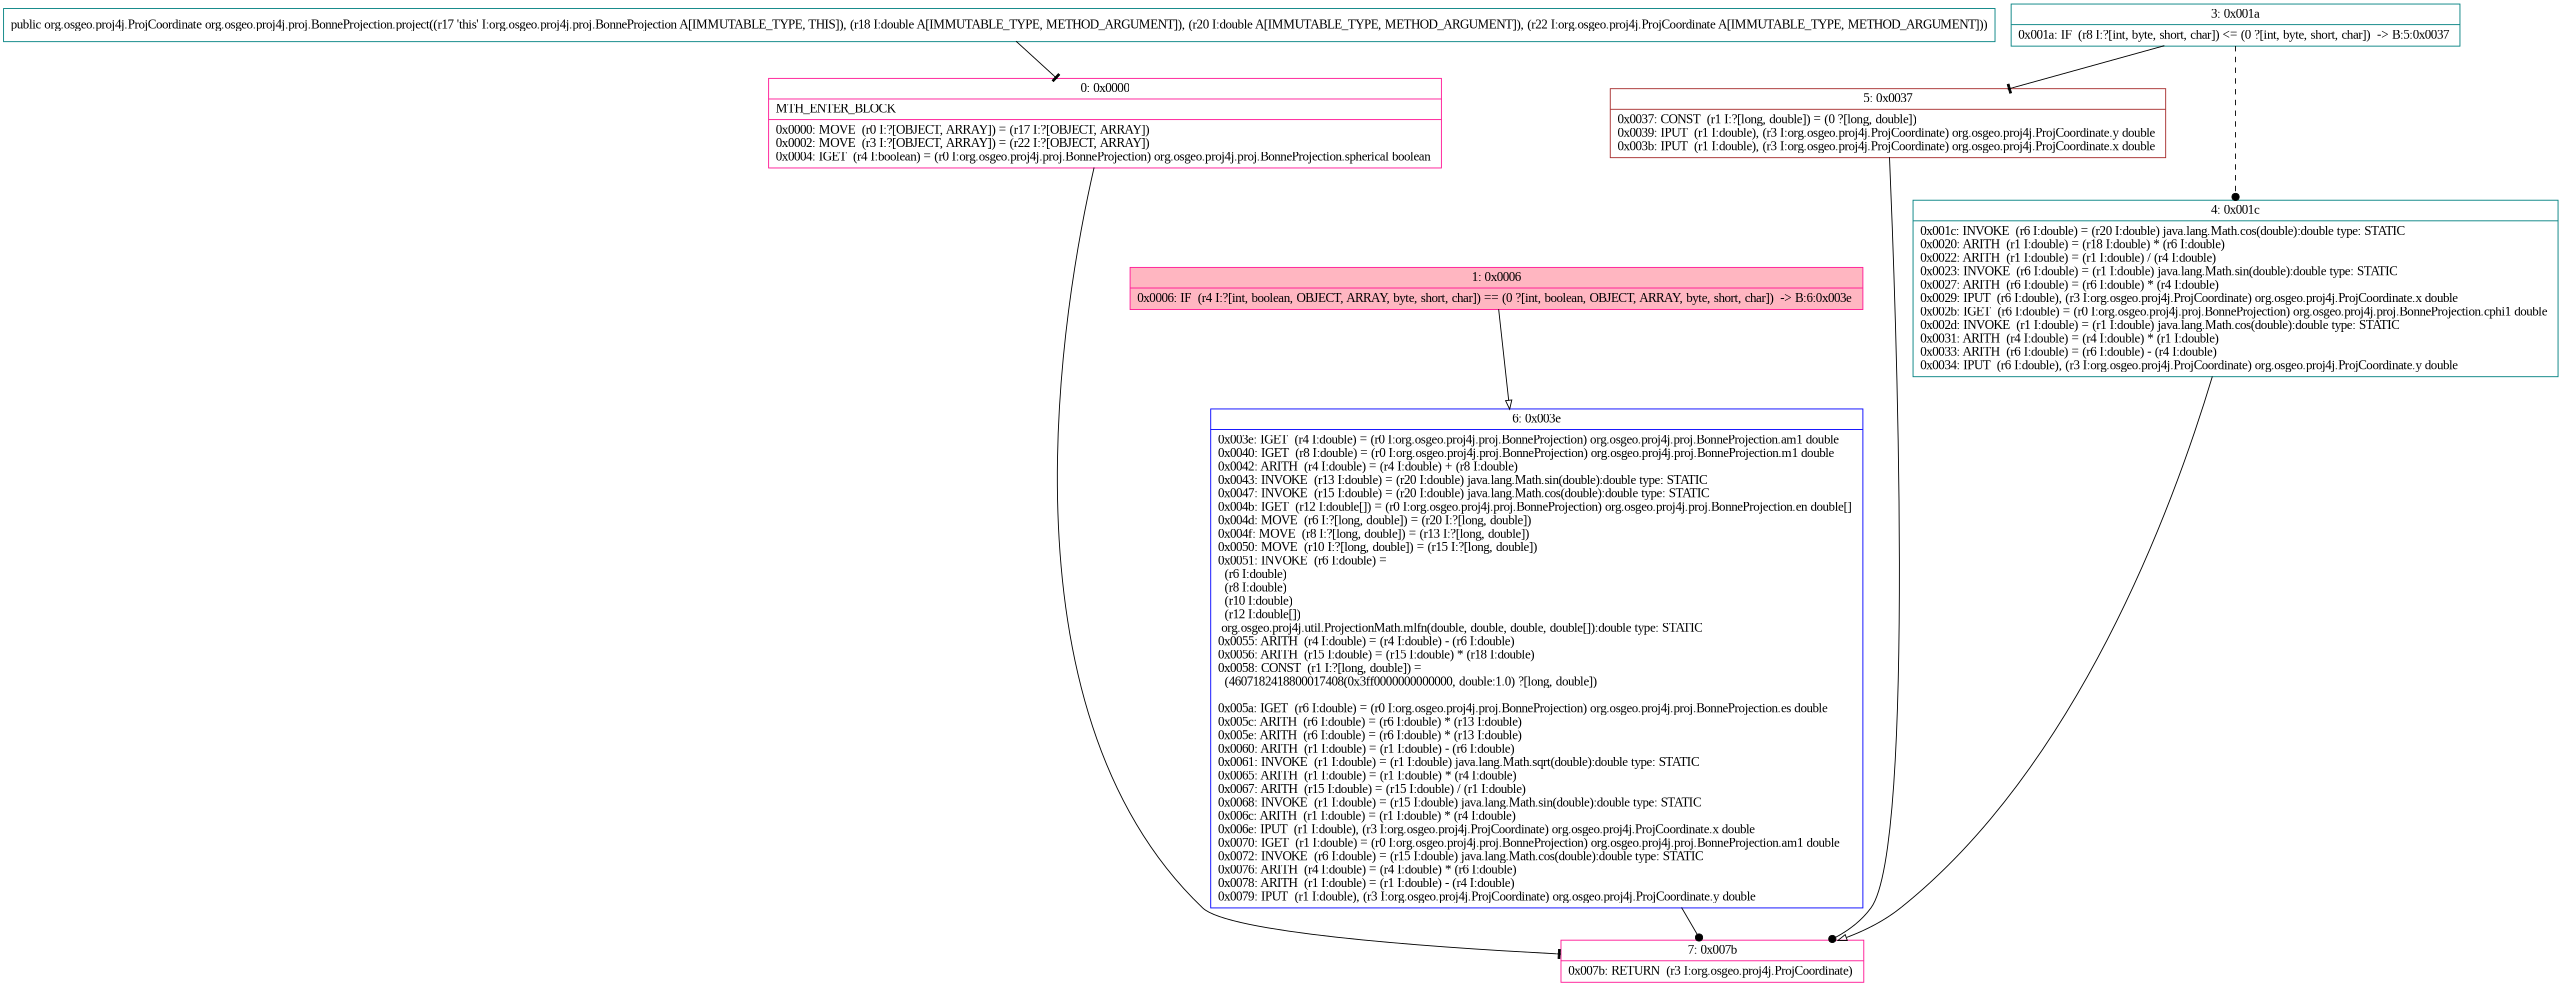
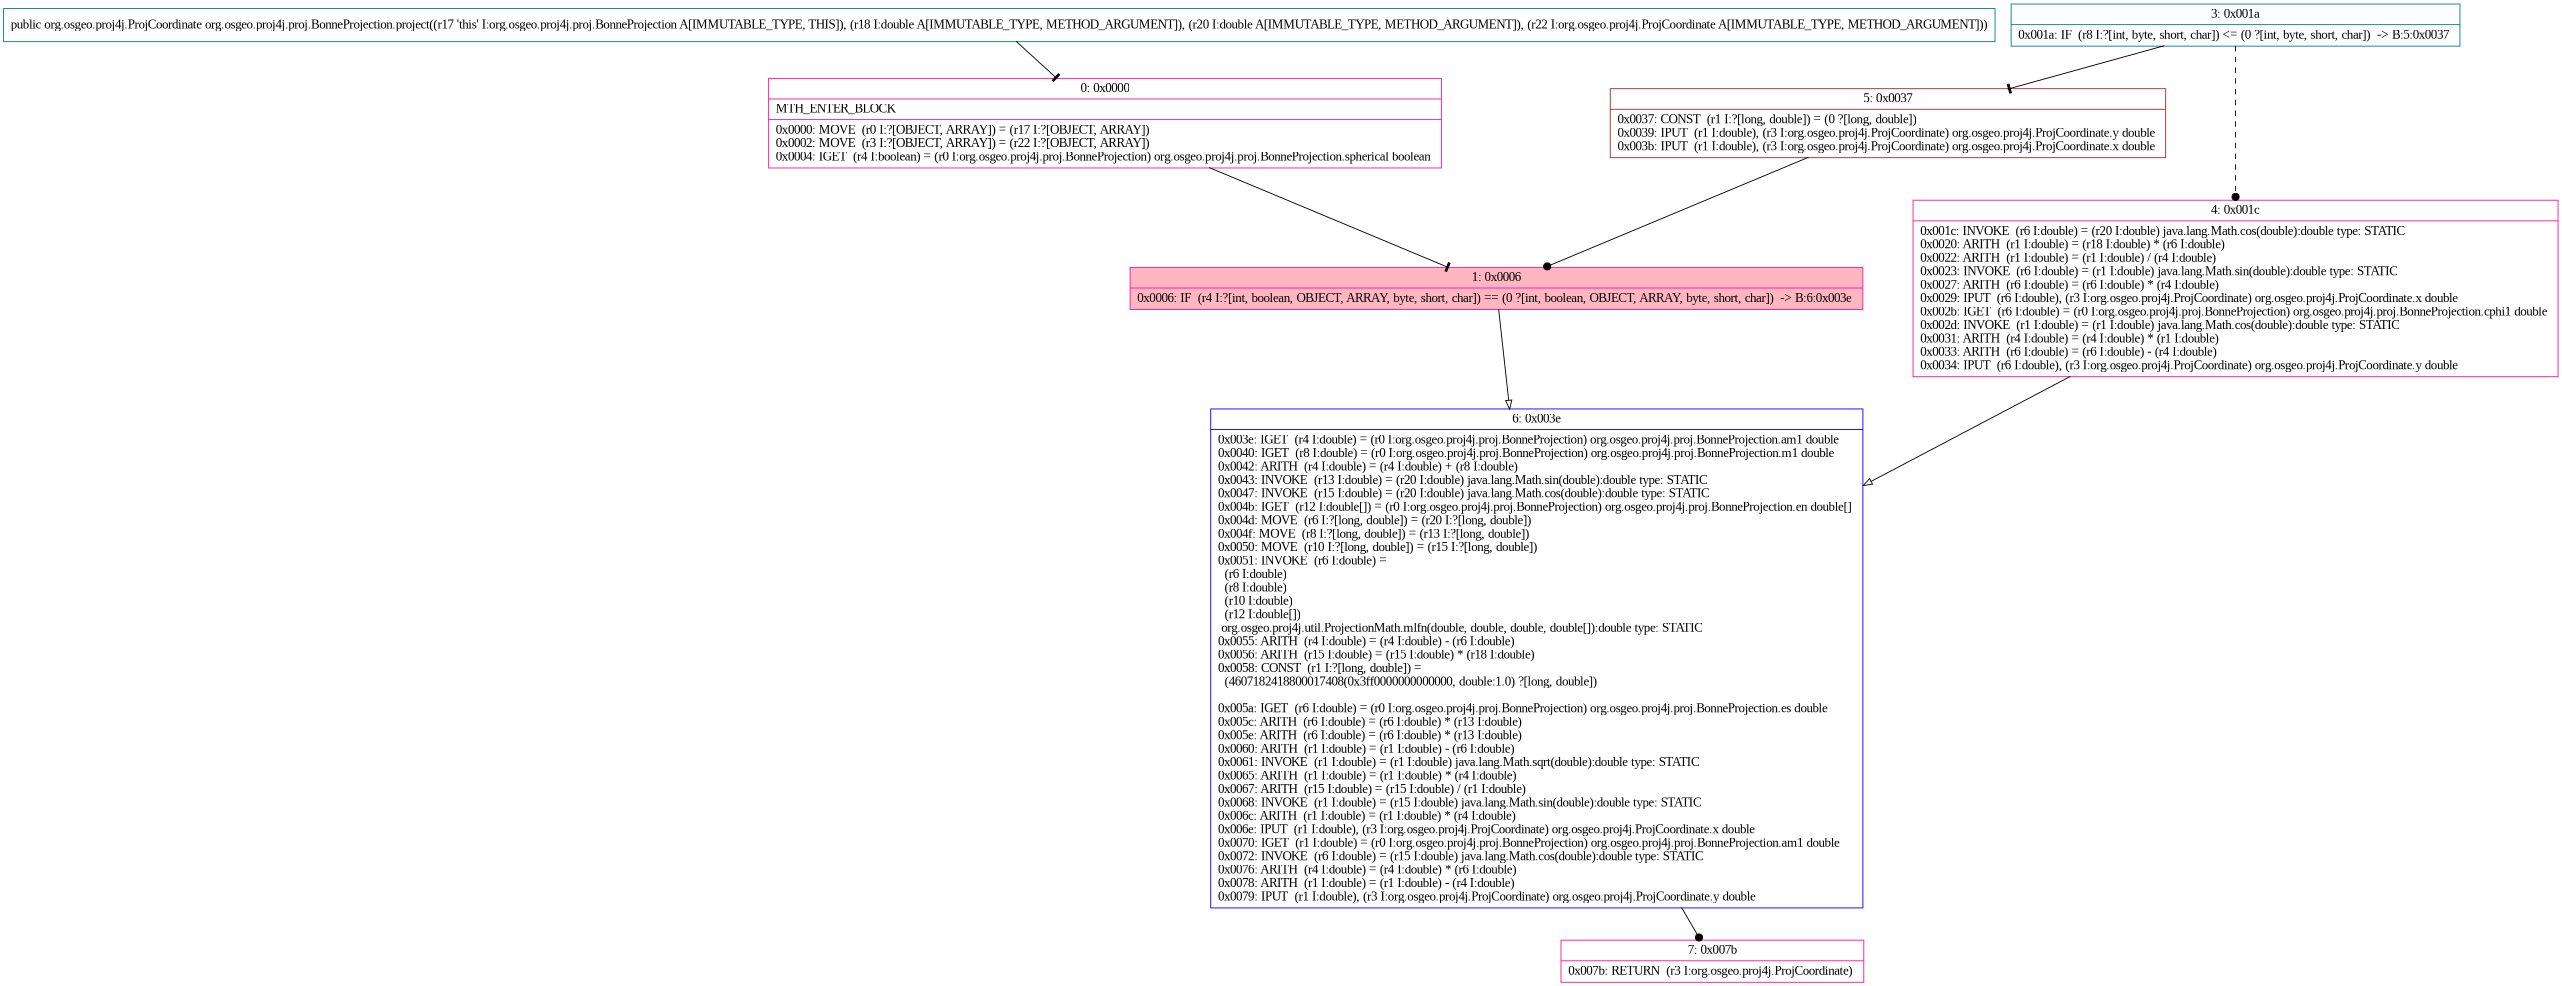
(2236, 288) -> (2236, 288)
(1899, 557) -> (1680, 211)
(2078, 692) -> (1971, 429)
(1094, 730) -> (1327, 217)
